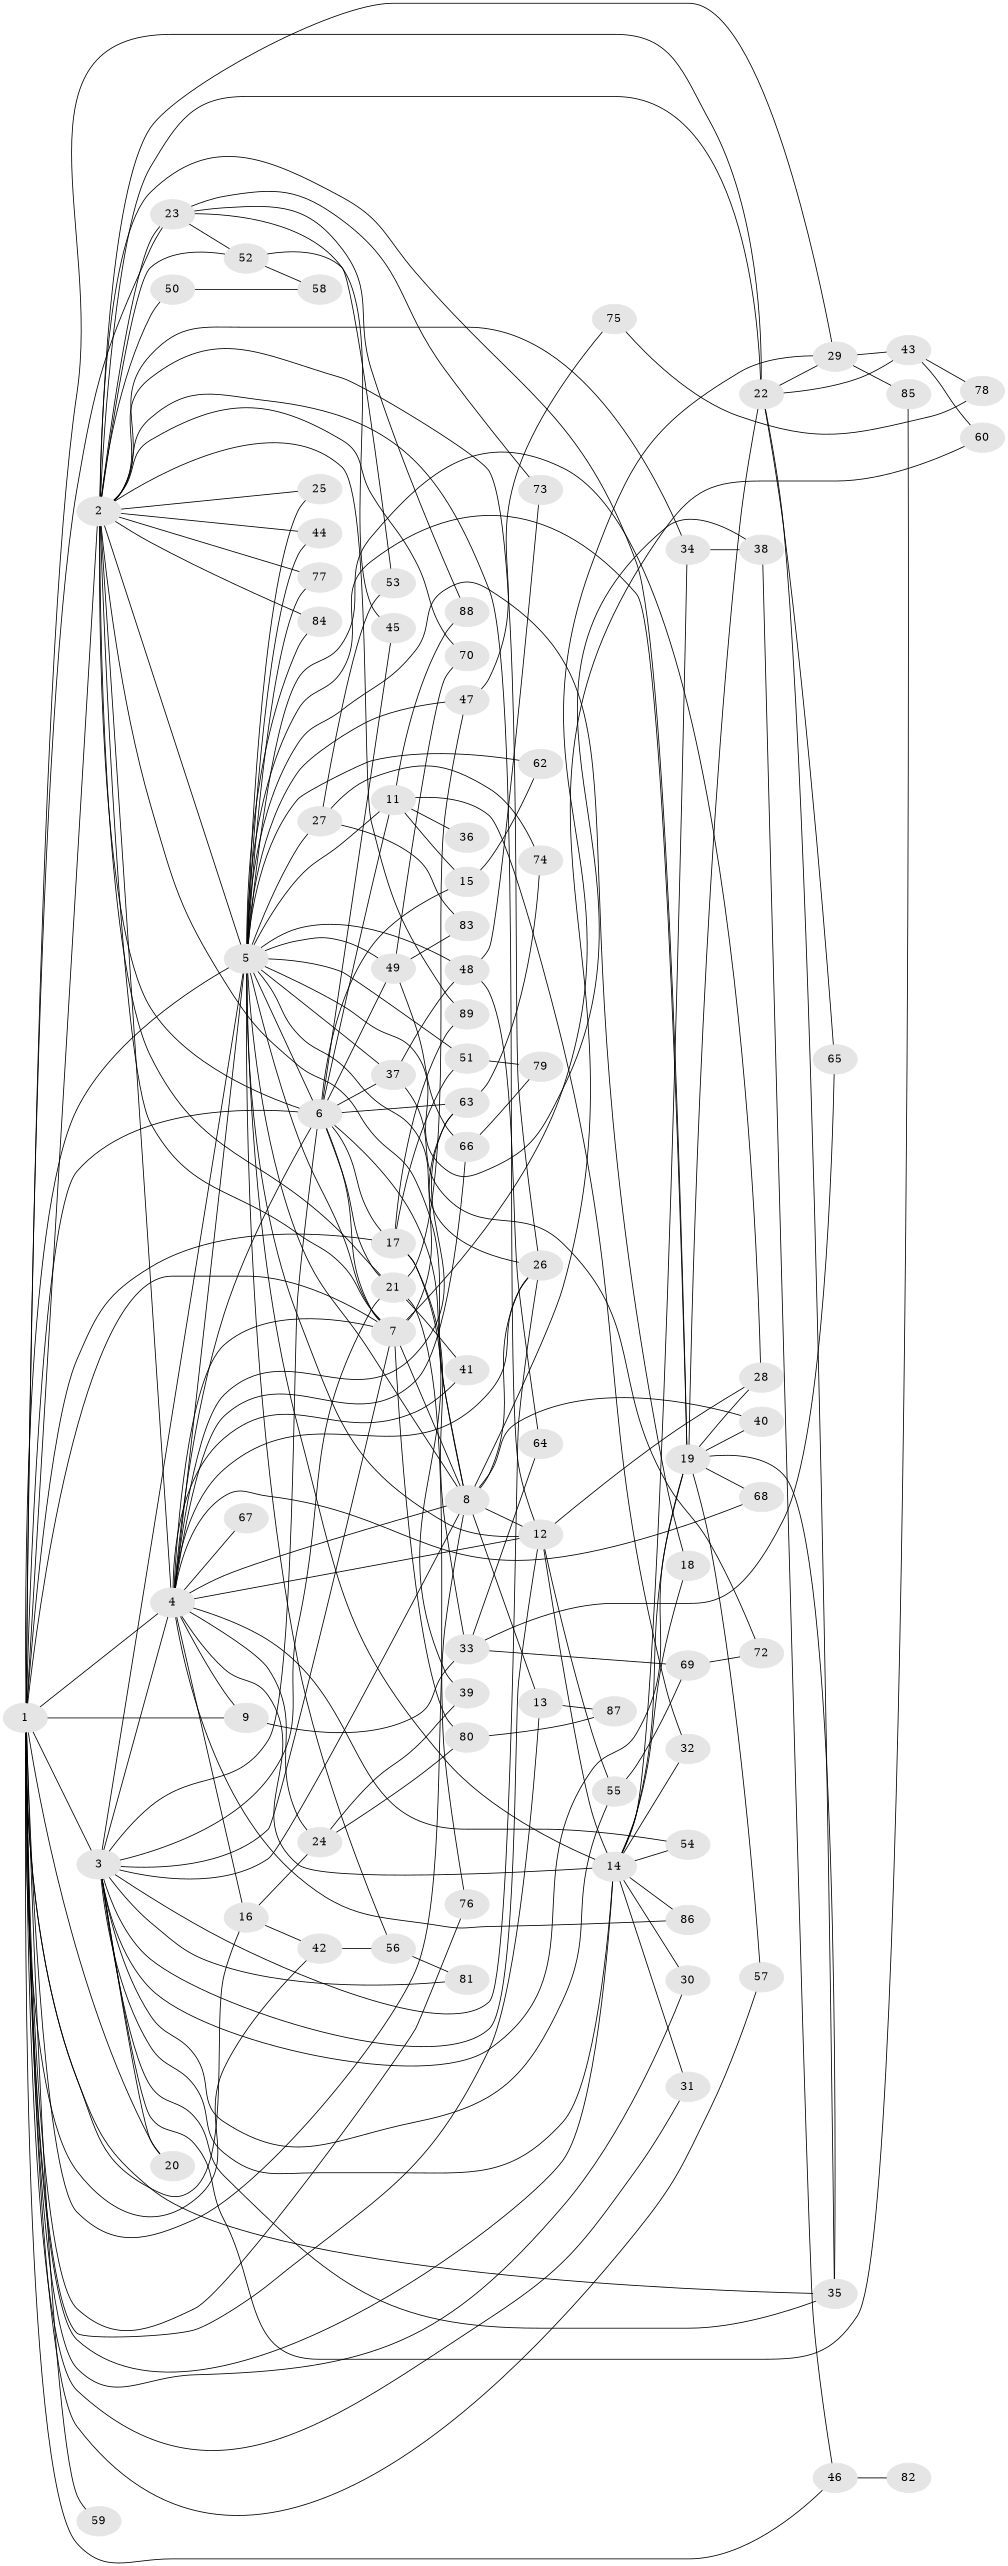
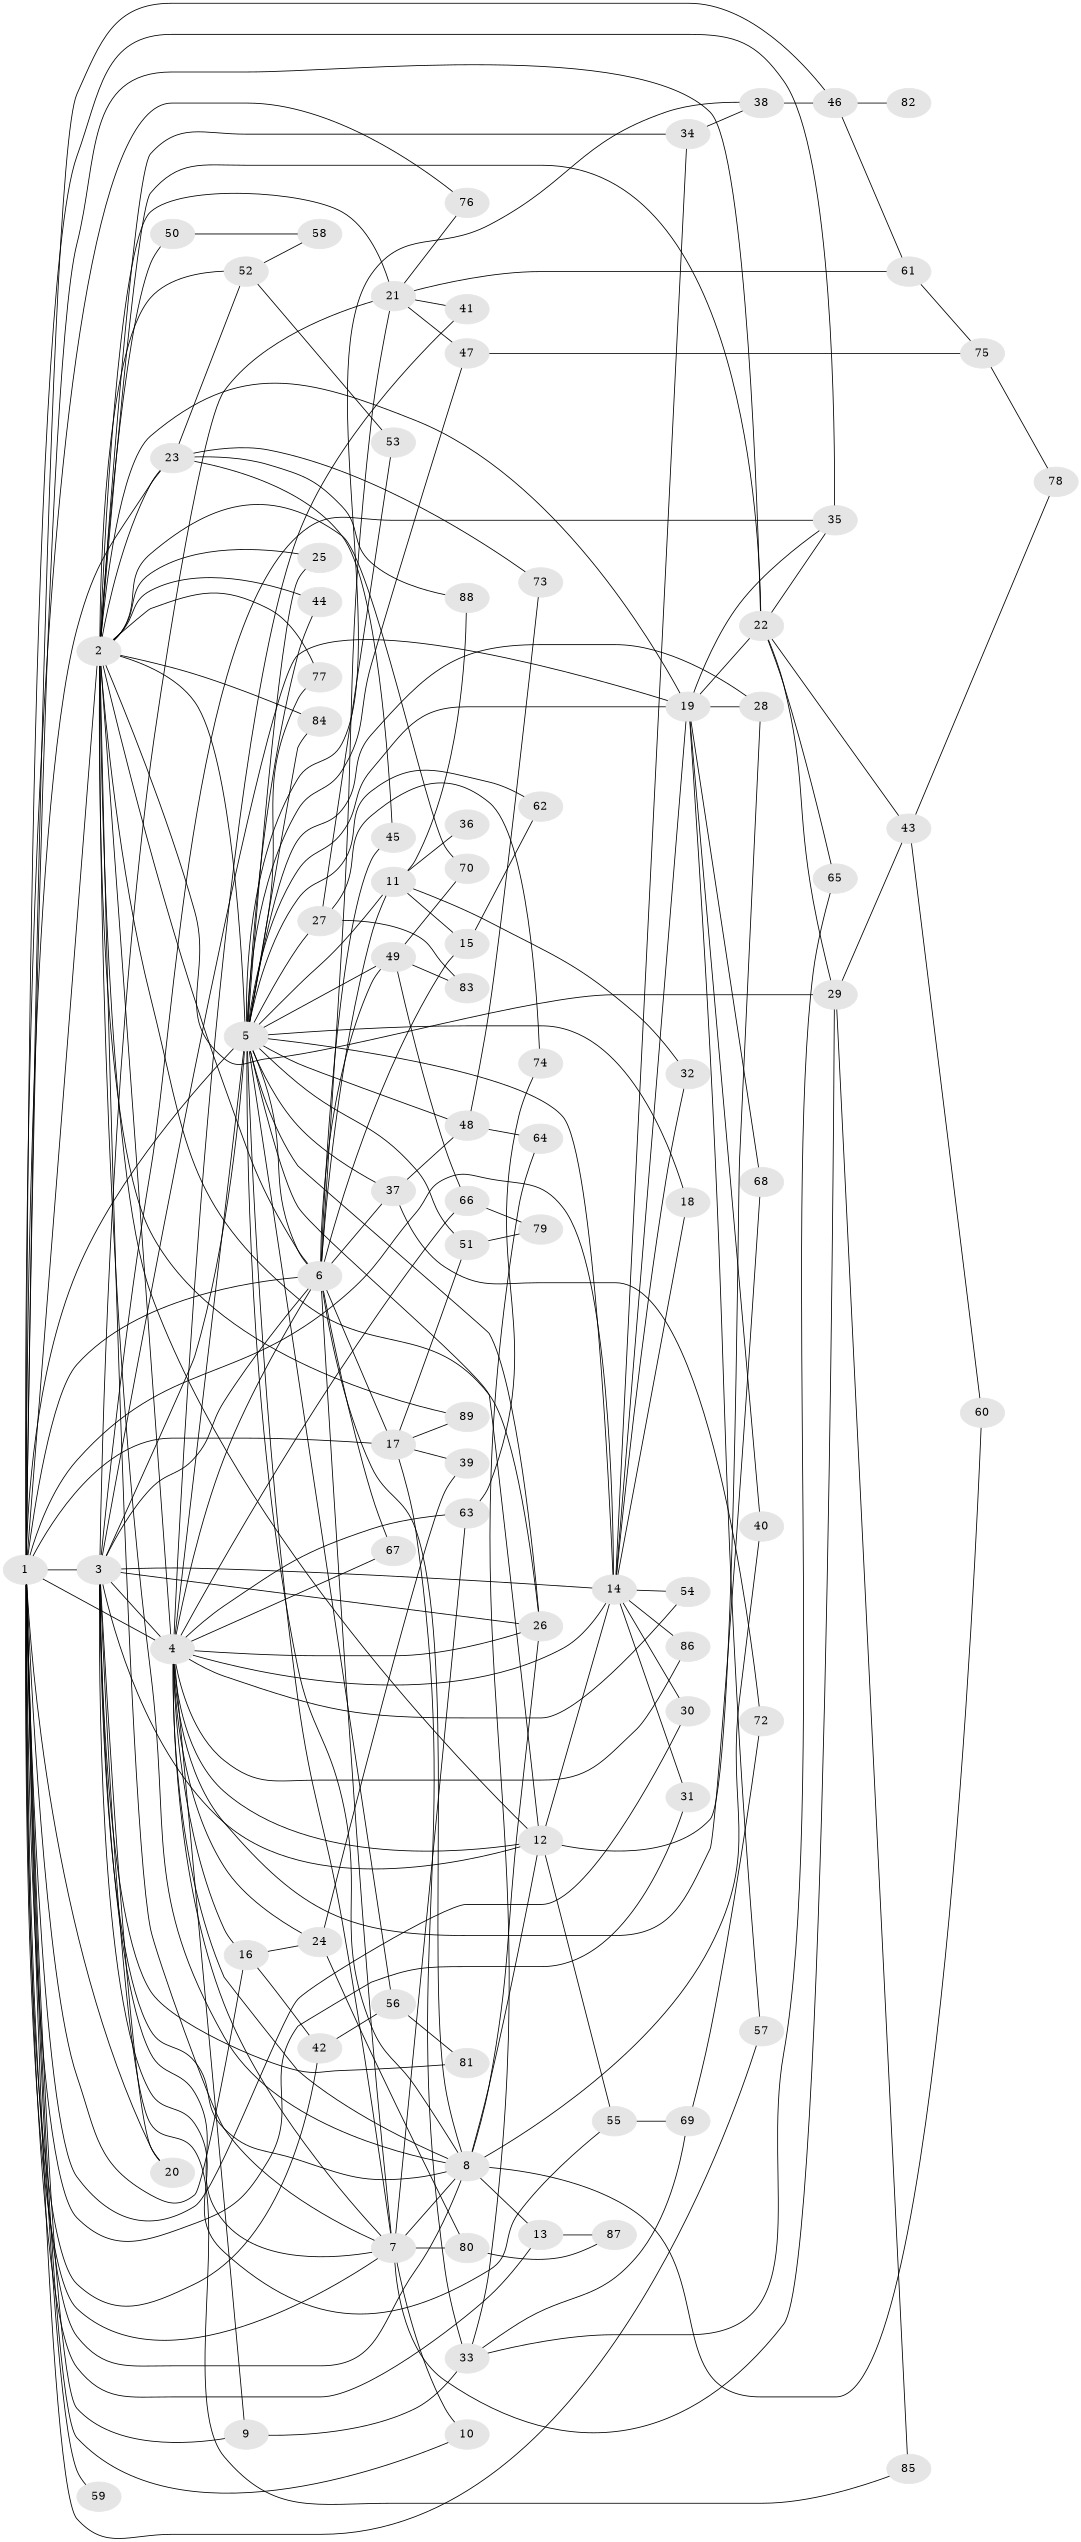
none -> (909, 272)
(399, 1108) -> (360, 1452)
none -> (467, 2435)
